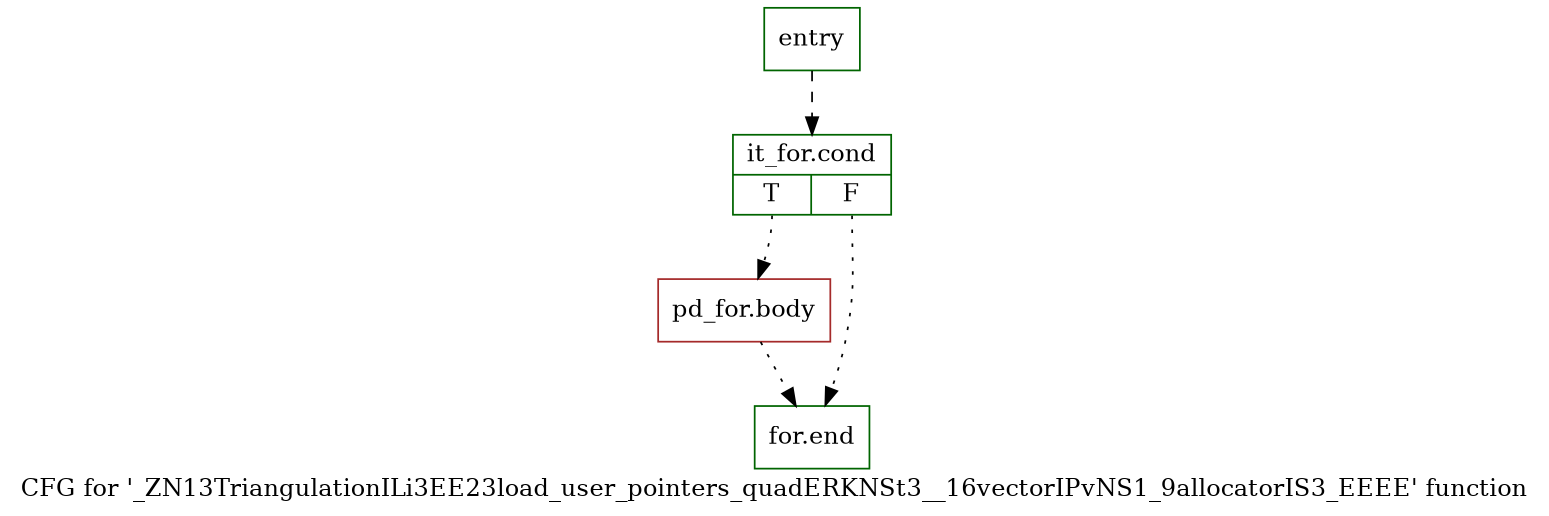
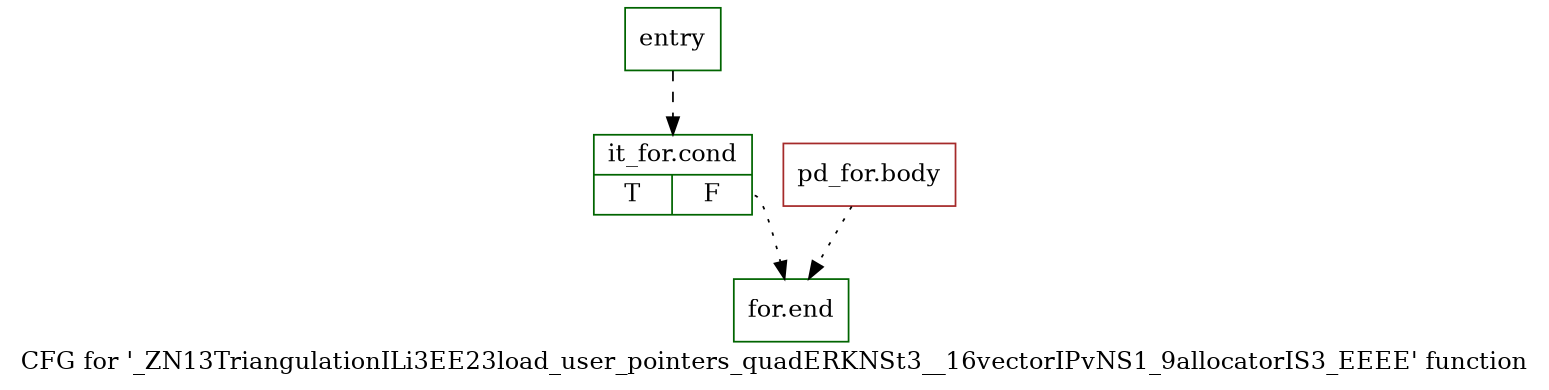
(770, 239) -> none
